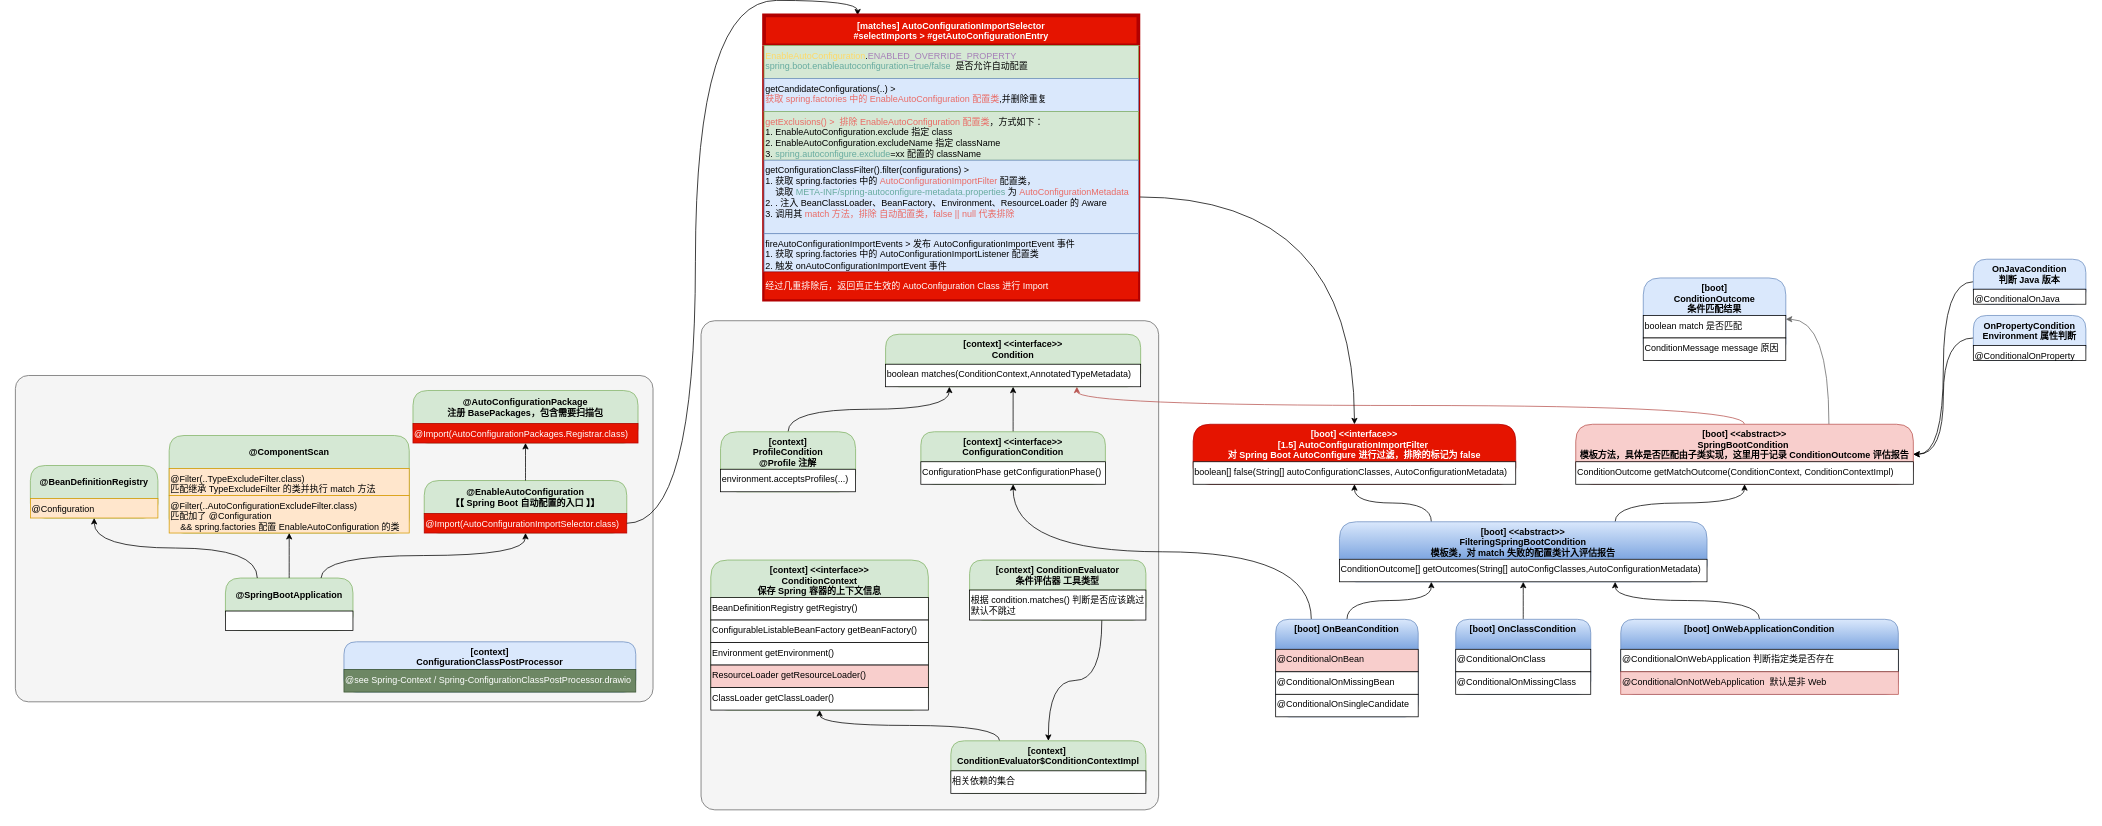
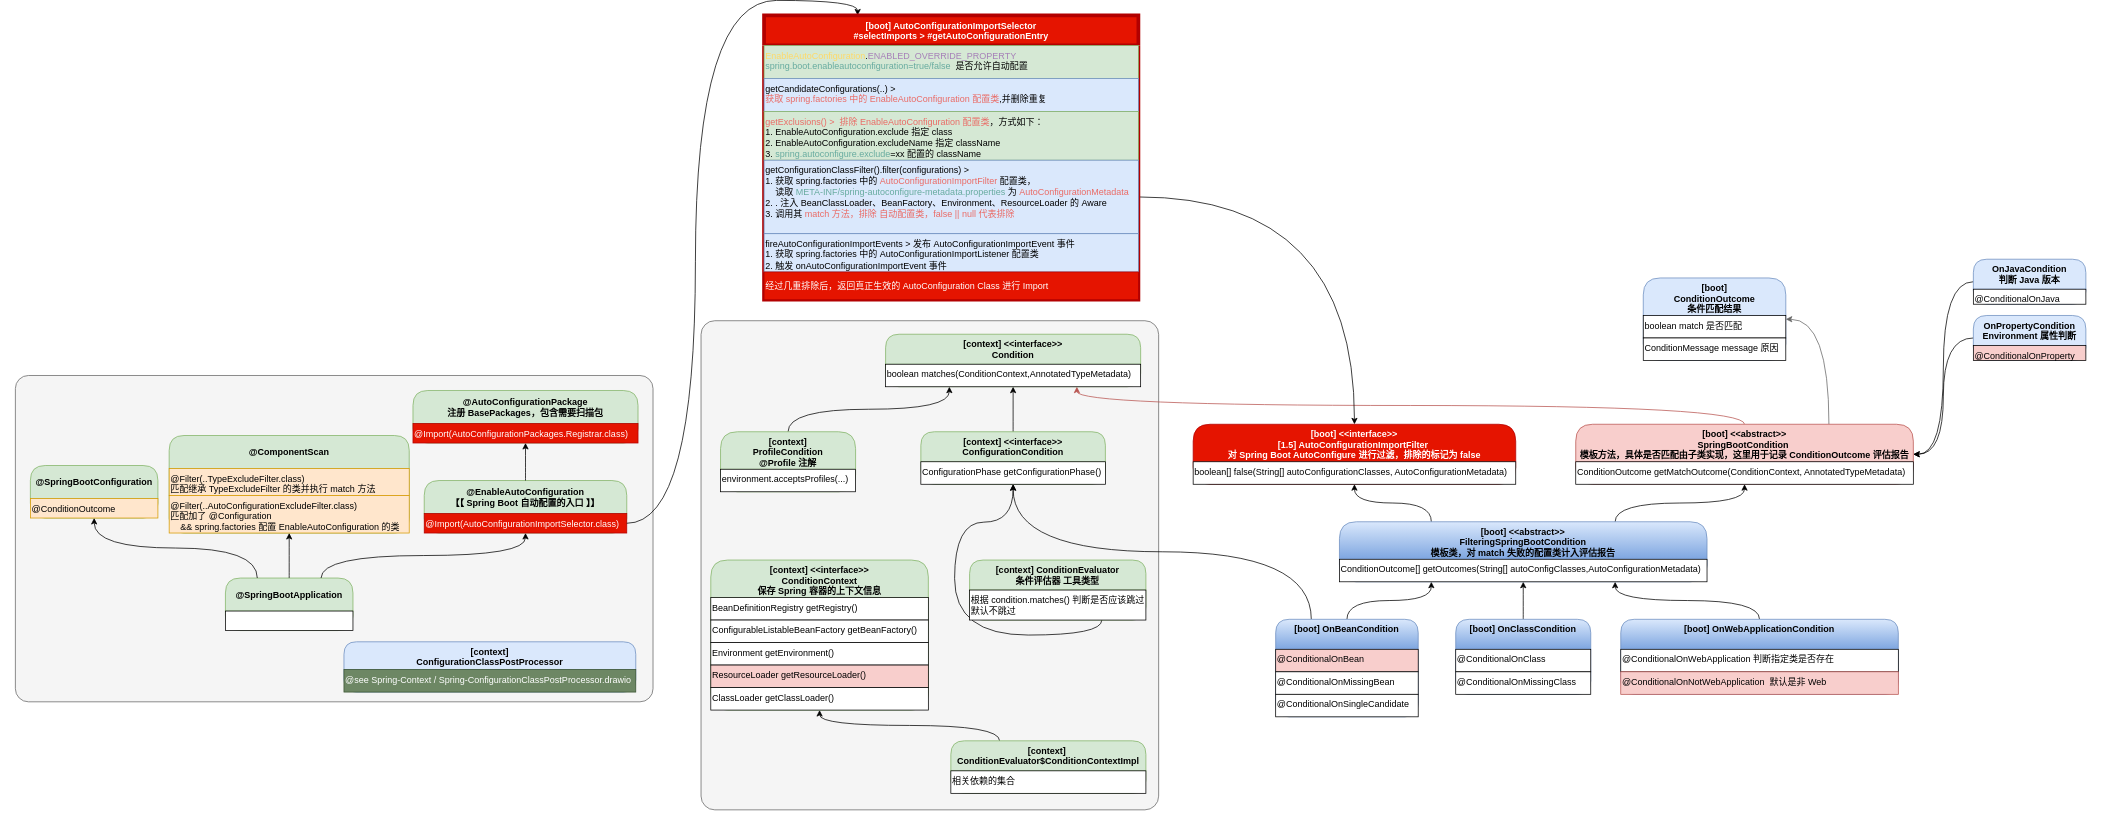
(951, 26) -> (951, 26)
(2029, 353) -> (2029, 353)
(1745, 478) -> (1745, 478)
(94, 482) -> (94, 482)
(65, 509) -> (72, 509)
(1078, 680) -> (965, 613)
